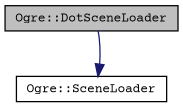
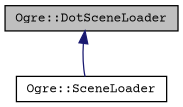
(100, 47) -> (83, 60)
